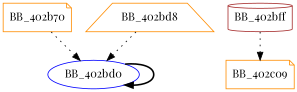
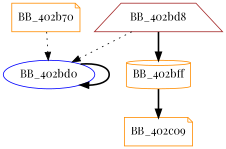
(150, 17) -> (158, 17)
(260, 17) -> (158, 75)
none -> (158, 42)
(260, 42) -> (158, 99)
